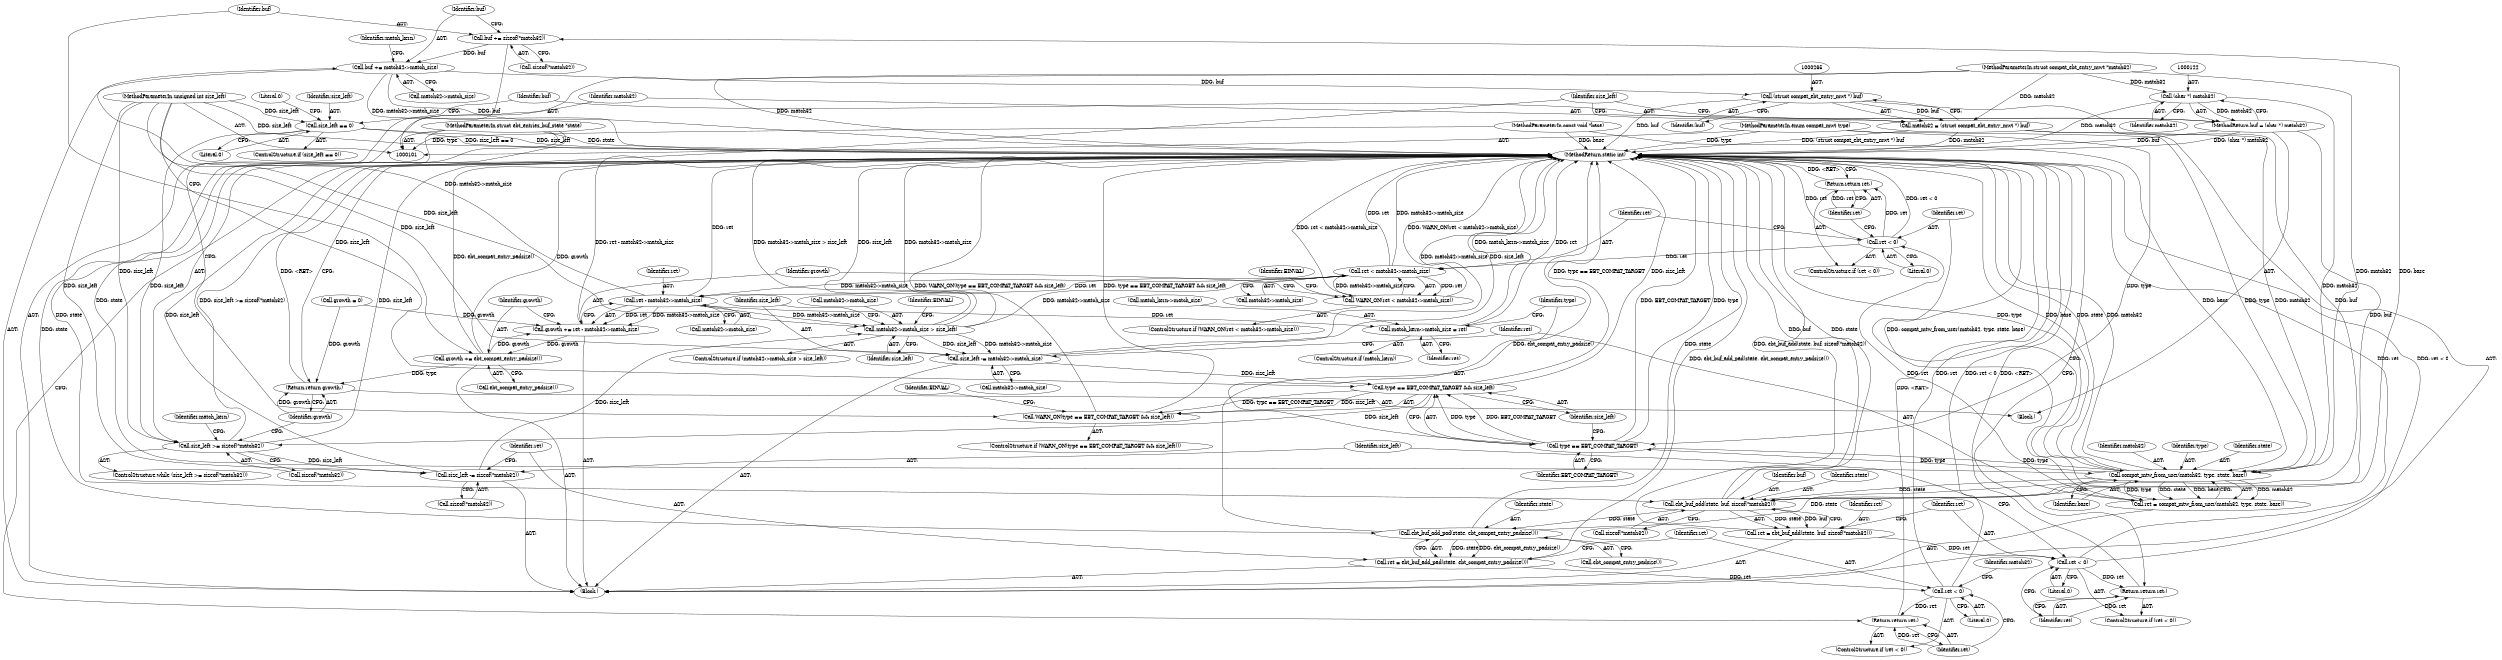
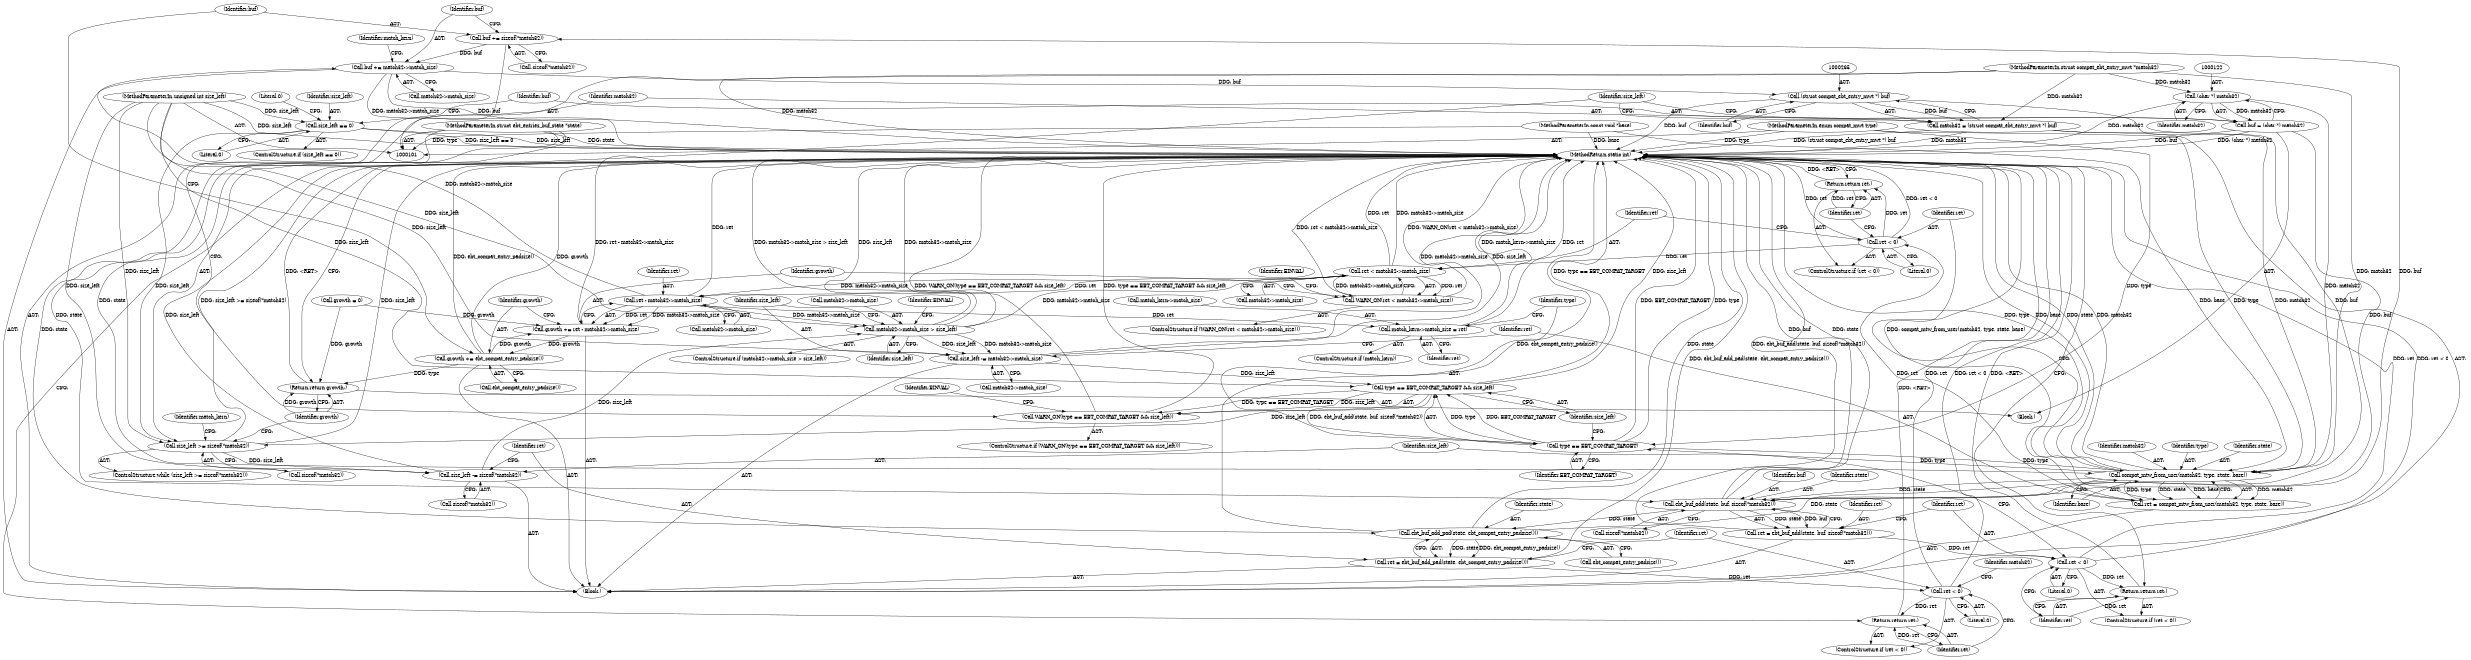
(2259, 126) -> (2270, 126)
(2412, 272) -> (2411, 272)
(1416, 417) -> (1366, 417)
